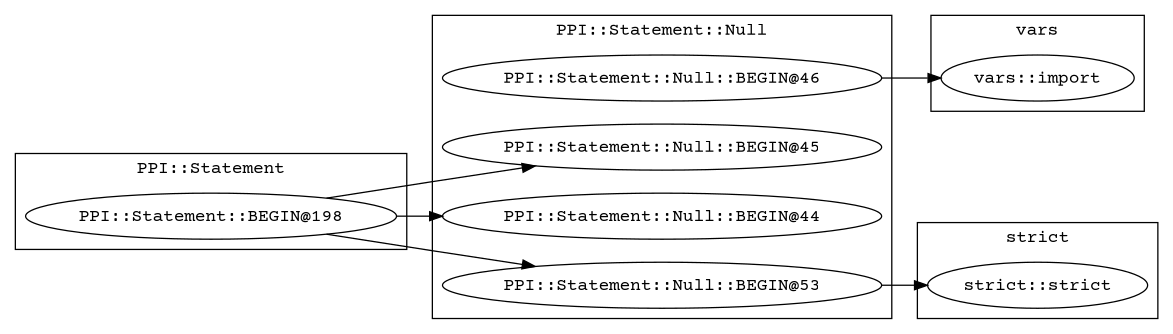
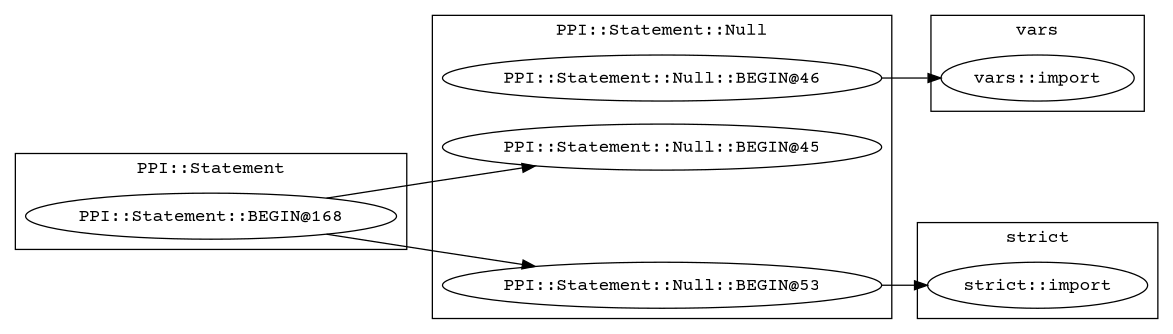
(211, 216) -> (211, 216)
(662, 216) -> none
(1038, 285) -> (1038, 285)
